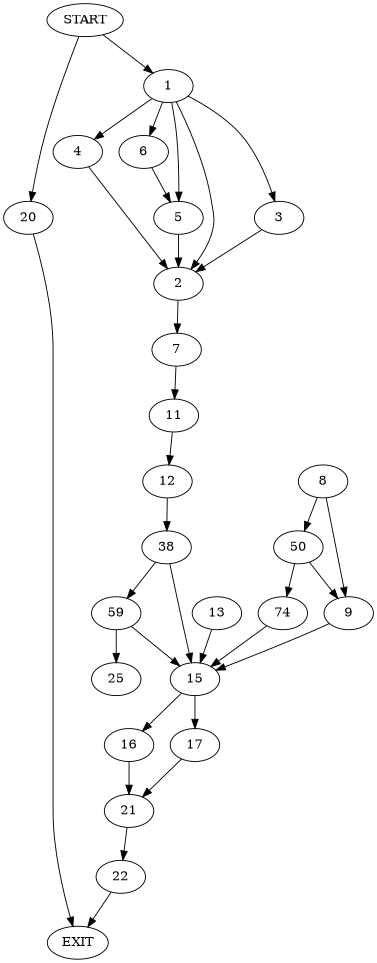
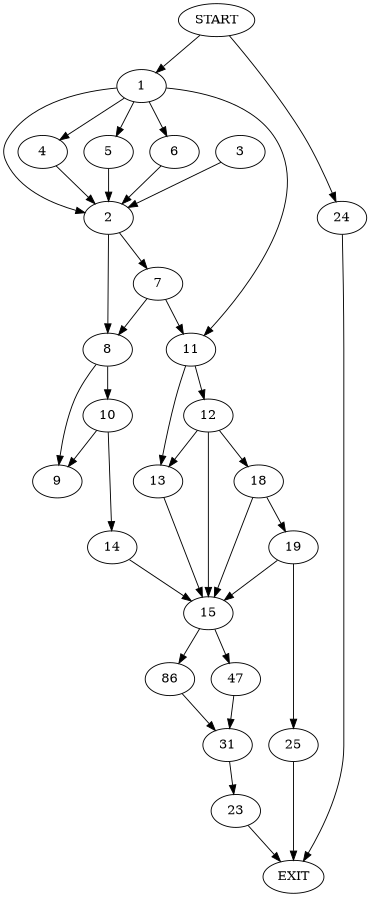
(241, 135) -> (287, 181)
(159, 181) -> (145, 182)
(28, 218) -> (342, 218)
none -> (108, 279)
none -> (136, 313)
none -> (173, 410)
none -> (186, 445)
(167, 547) -> (259, 481)
(298, 547) -> (108, 416)
(116, 613) -> (293, 547)
(283, 613) -> (112, 547)
(277, 646) -> (208, 510)
(129, 745) -> (170, 679)
(195, 745) -> (236, 679)
none -> (293, 806)
(129, 811) -> (228, 745)
(121, 877) -> (236, 811)
